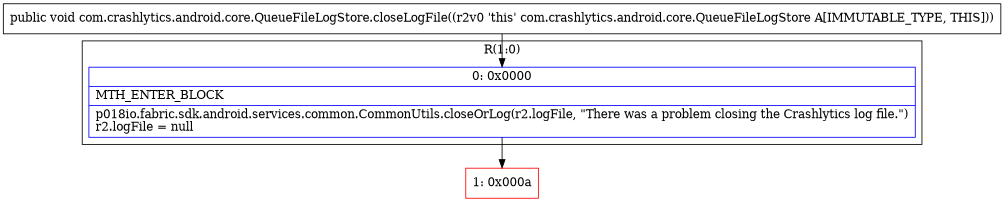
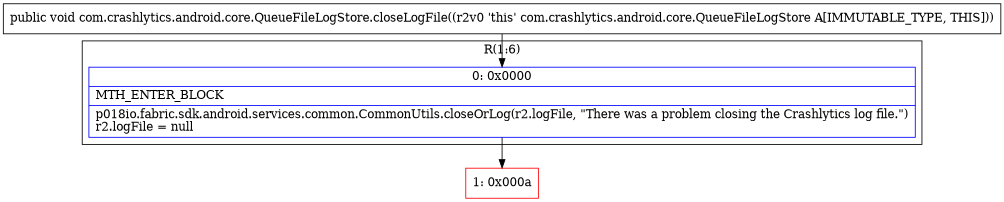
(502, 51) -> (502, 51)
